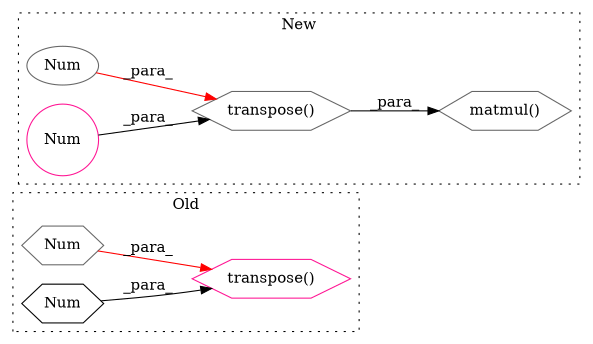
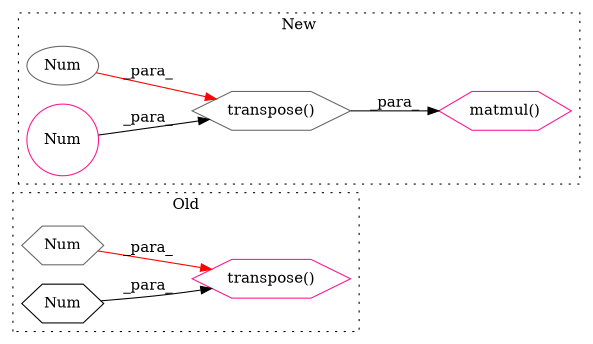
(505, 111) -> (505, 111)
